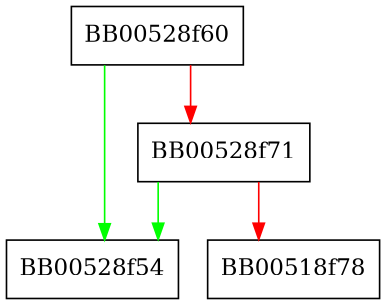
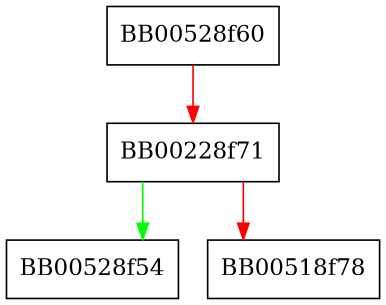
(105, 144) -> none
(224, 152) -> (193, 152)
